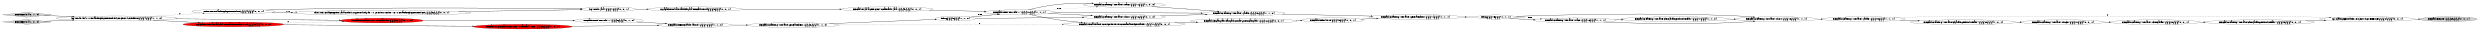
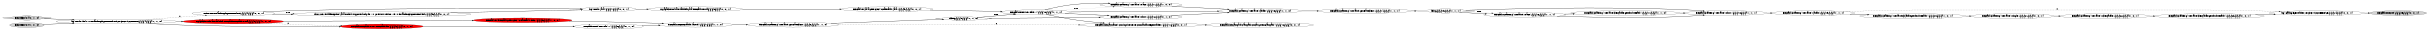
(955, 19) -> (964, 19)
(1333, 20) -> none
(27, 22) -> (27, 25)
